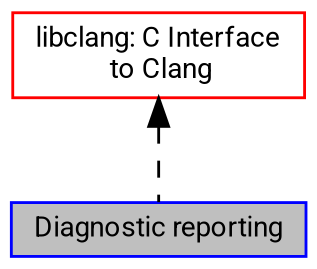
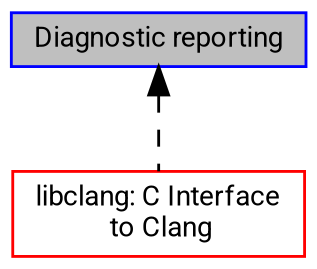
(159, 164) -> (159, 134)
